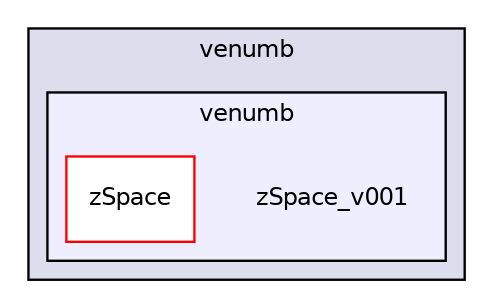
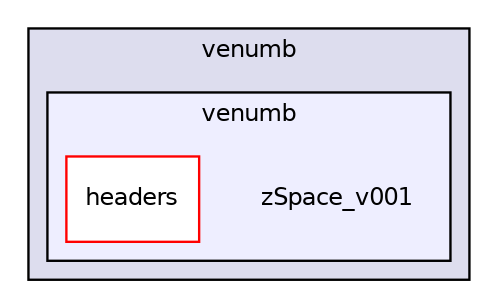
(130, 199) -> (133, 199)
